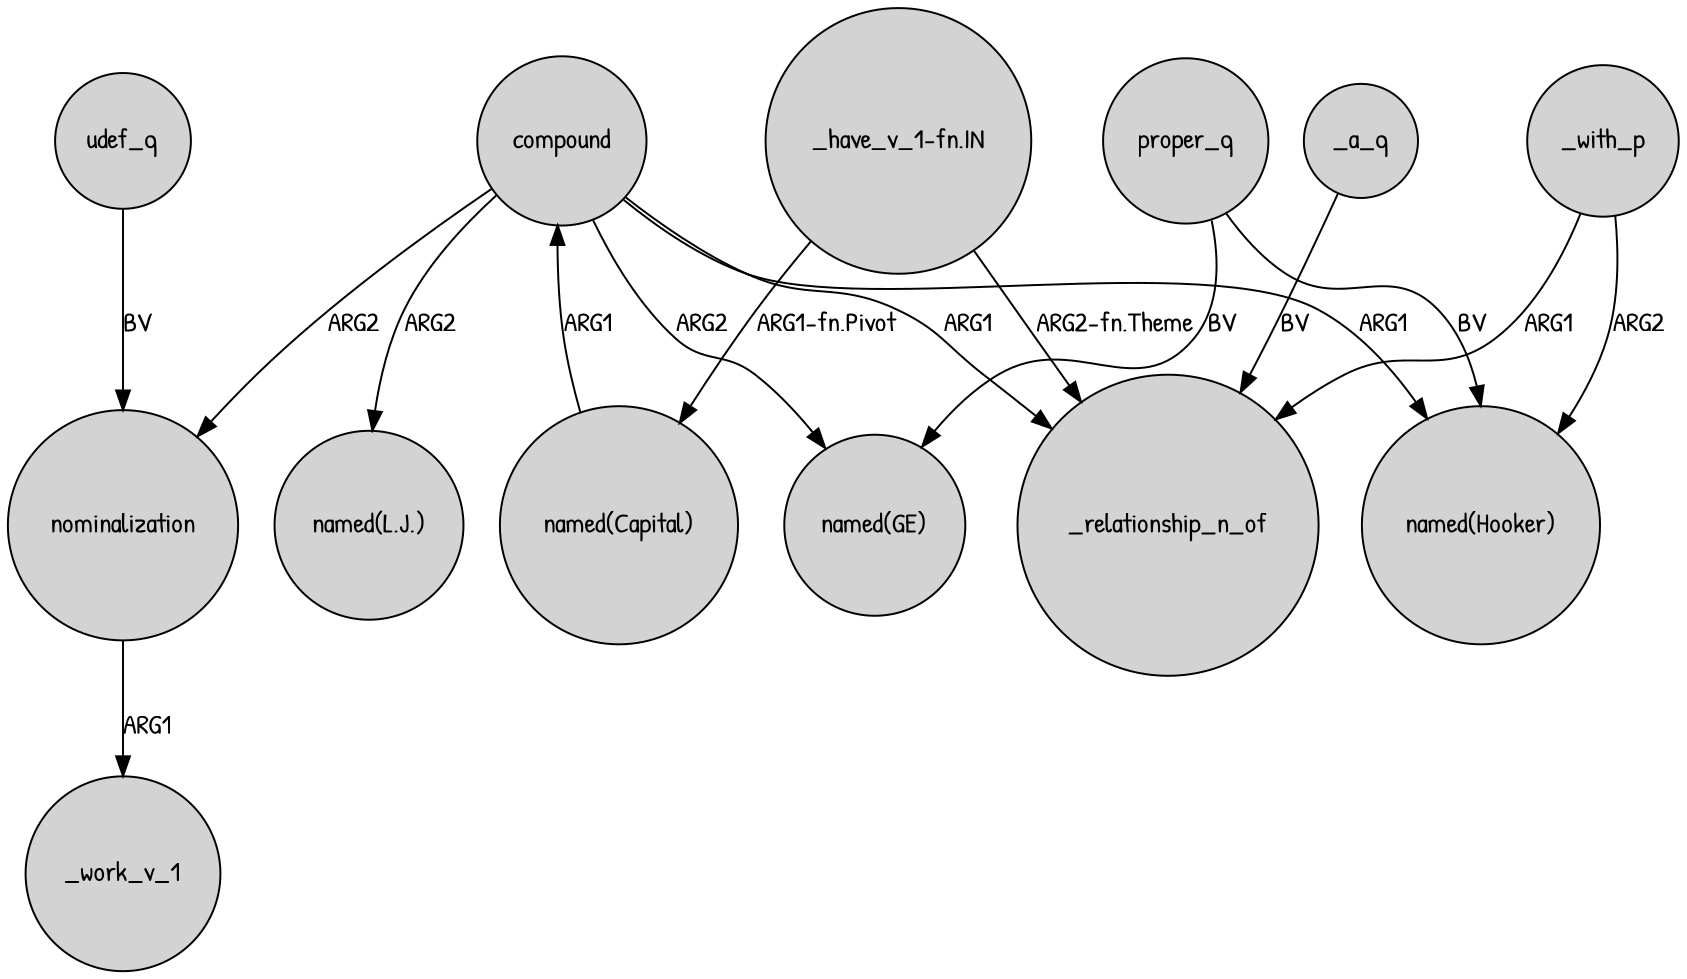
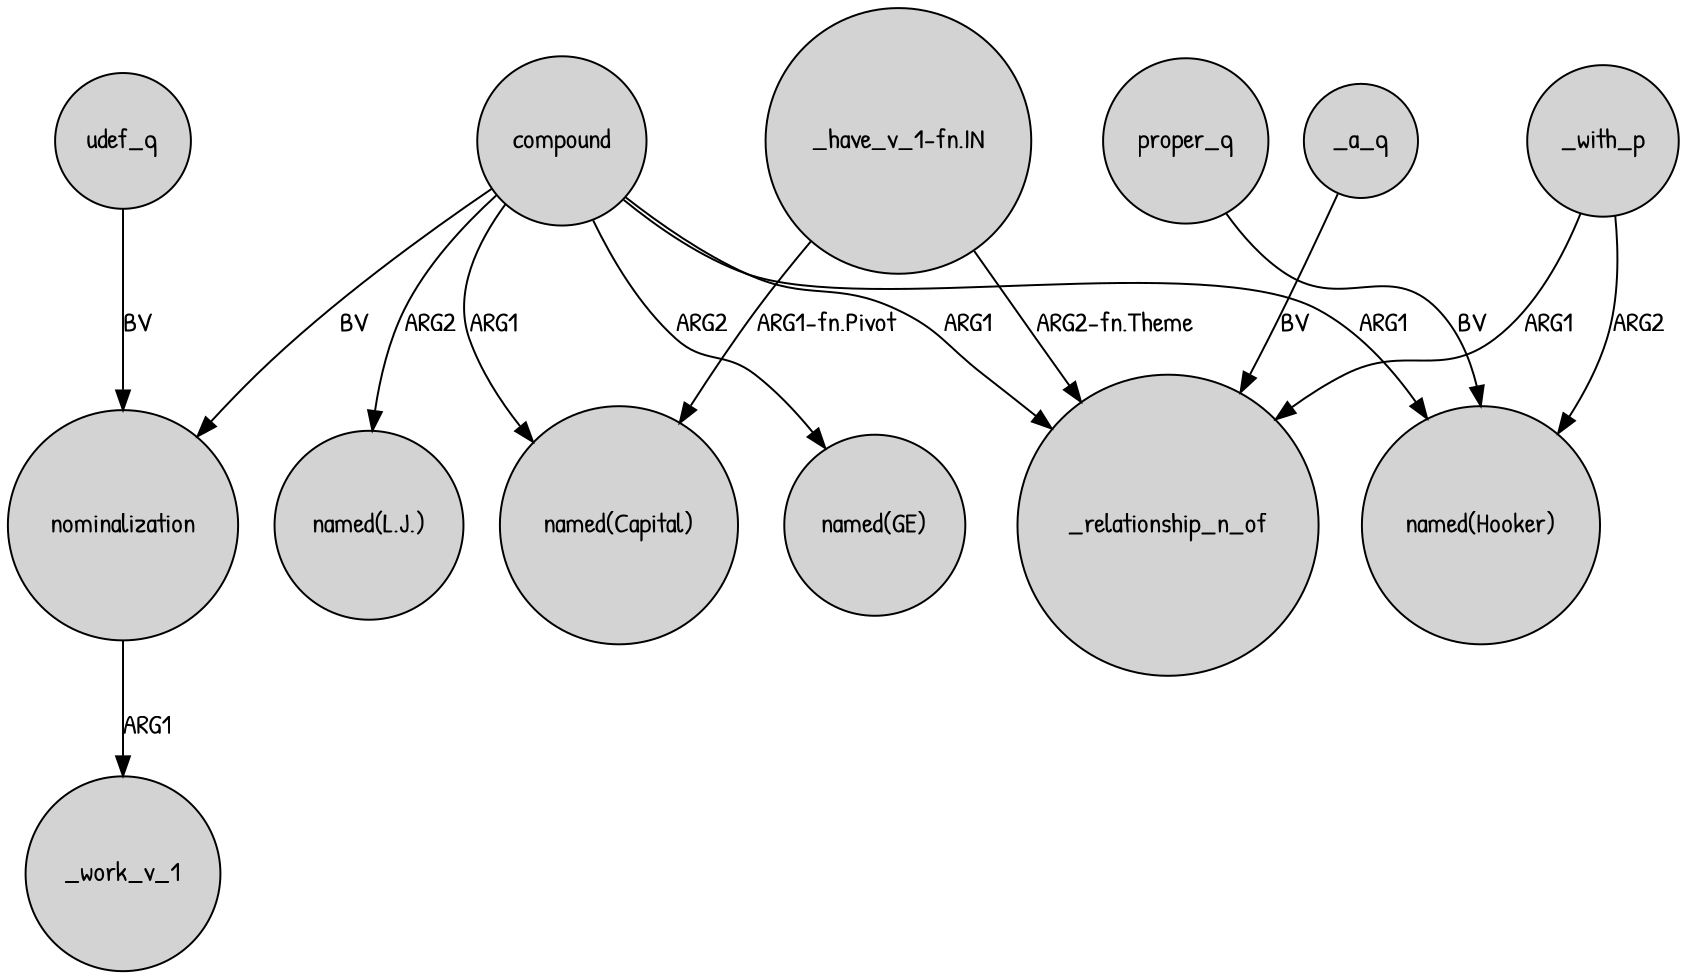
(354, 324) -> (354, 324)
(563, 330) -> (465, 318)
(1118, 367) -> none
